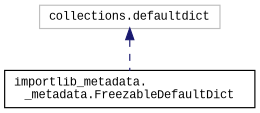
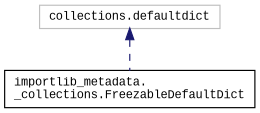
(130, 89) -> (130, 89)
